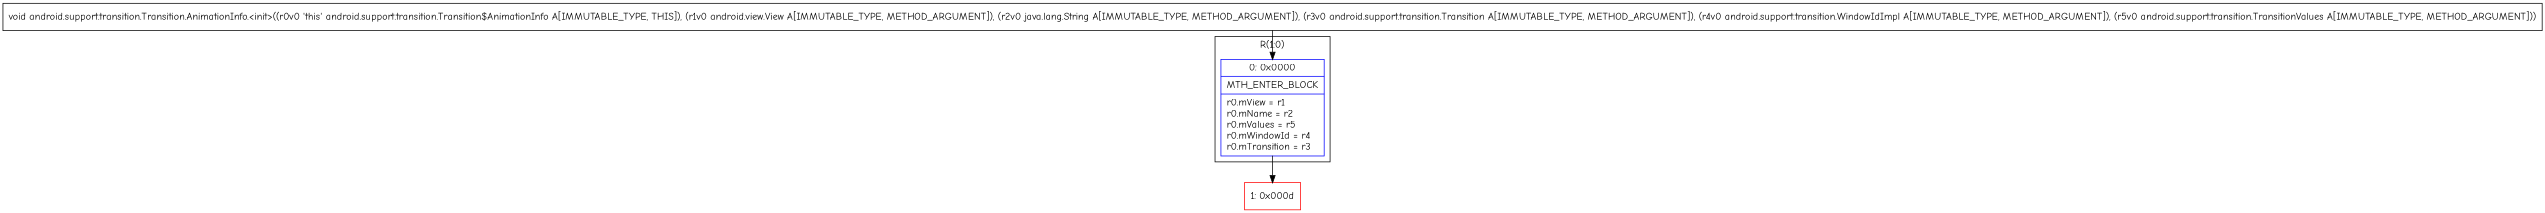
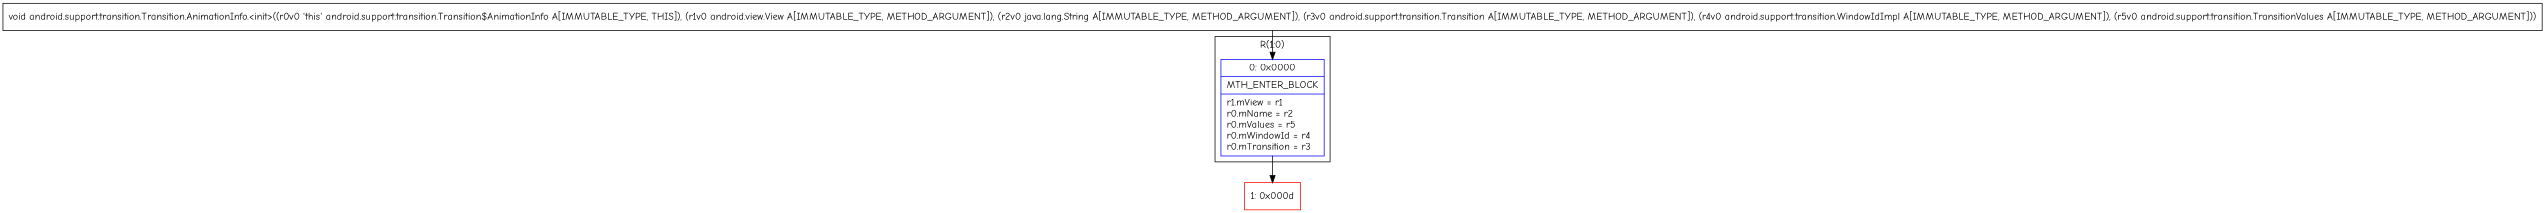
(1256, 103) -> (1255, 103)
